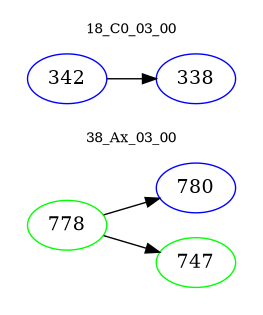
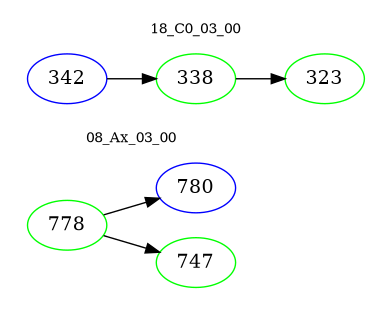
(196, 79) -> (196, 79)
none -> (325, 79)
(132, 139) -> (132, 139)
